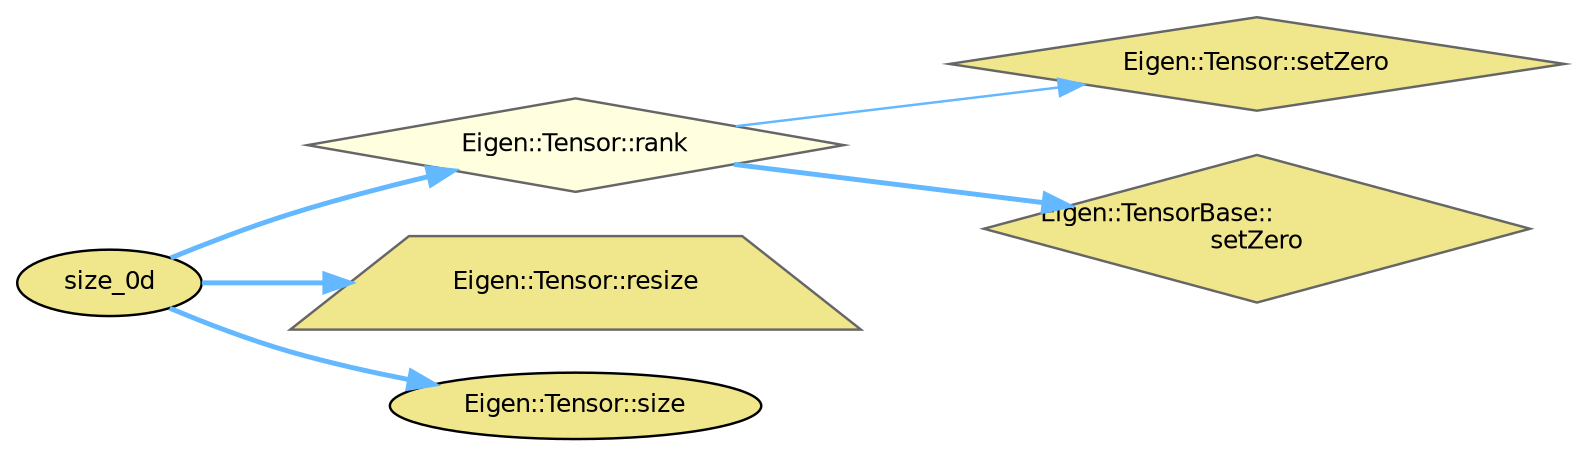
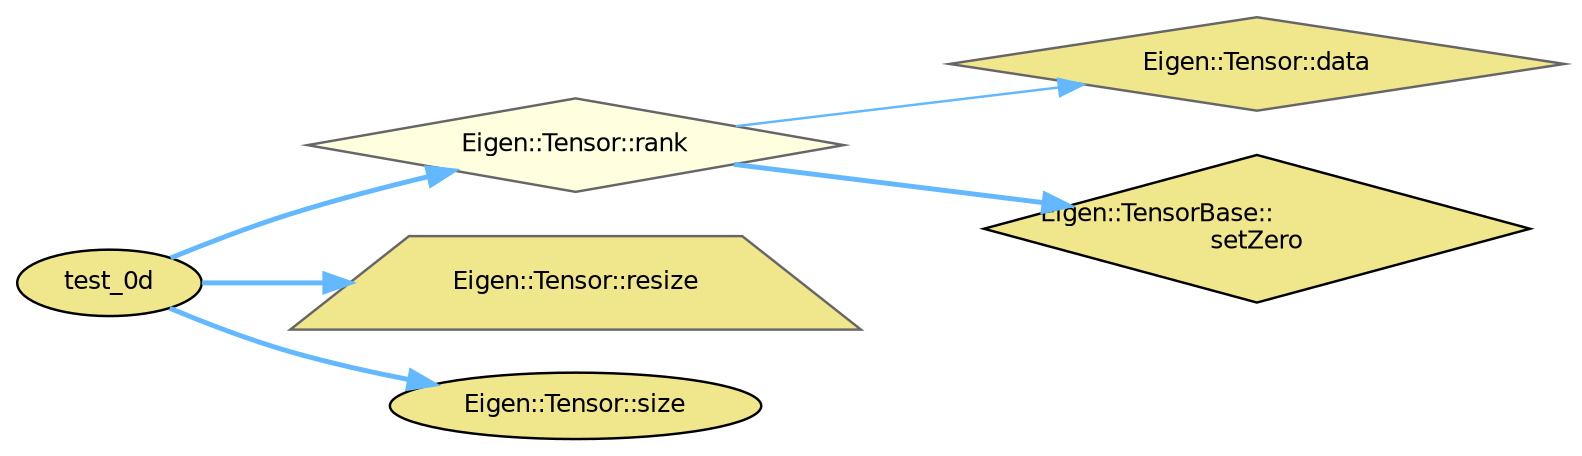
(1257, 64) -> (1257, 64)
(1257, 229) -> (1257, 229)
(109, 283) -> (109, 283)
